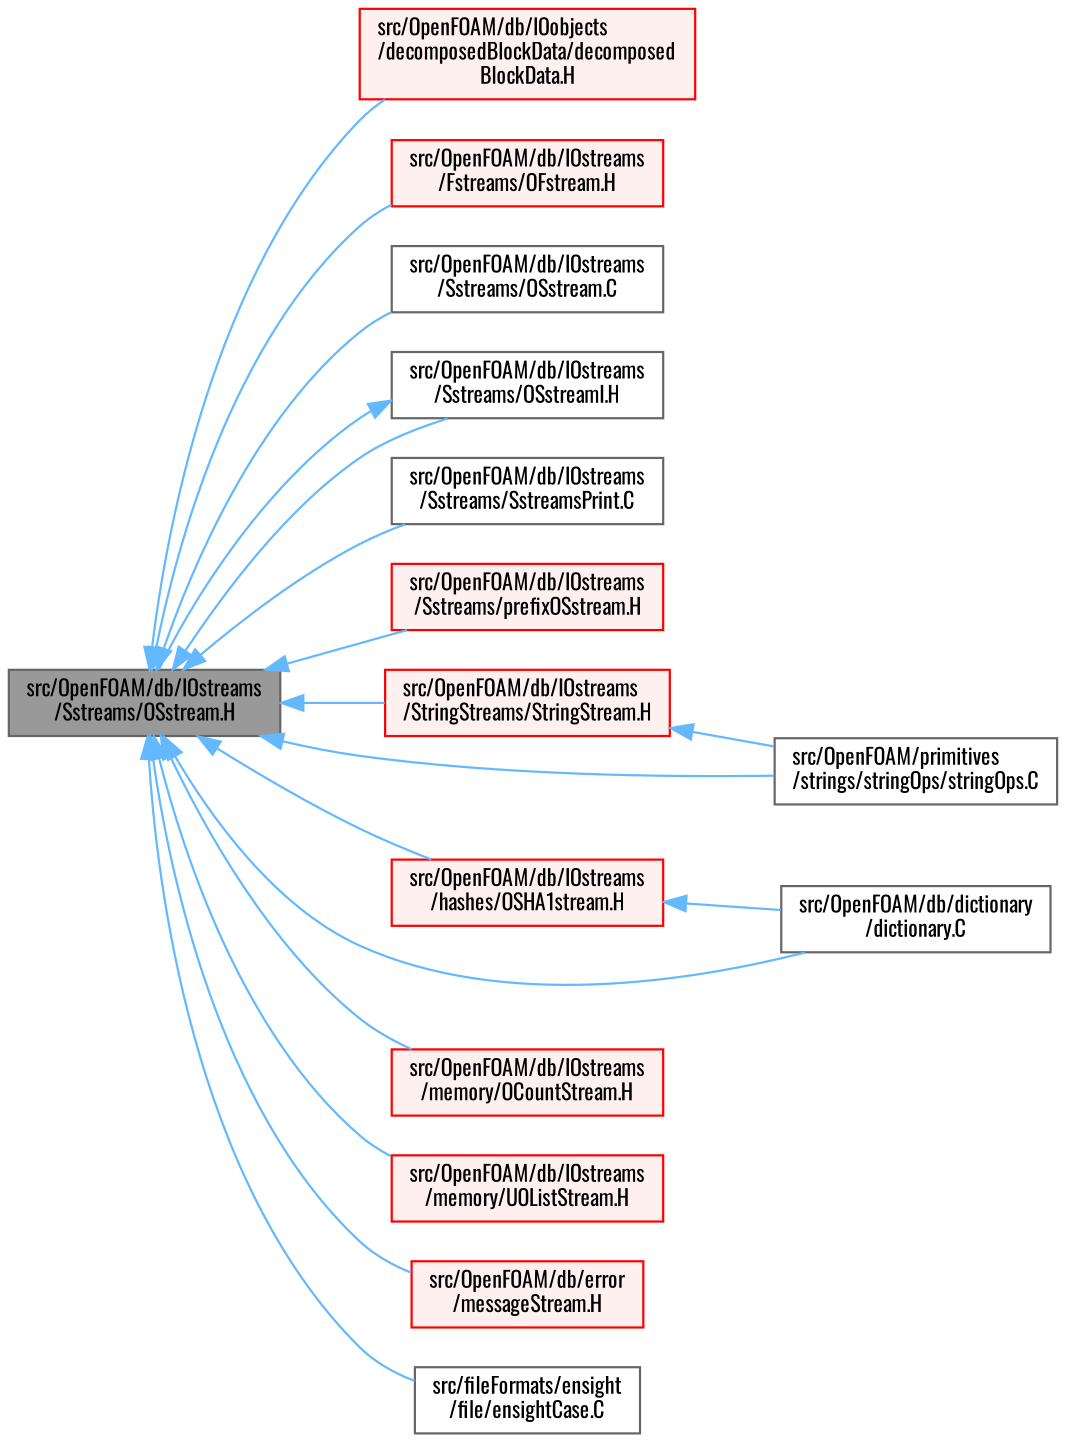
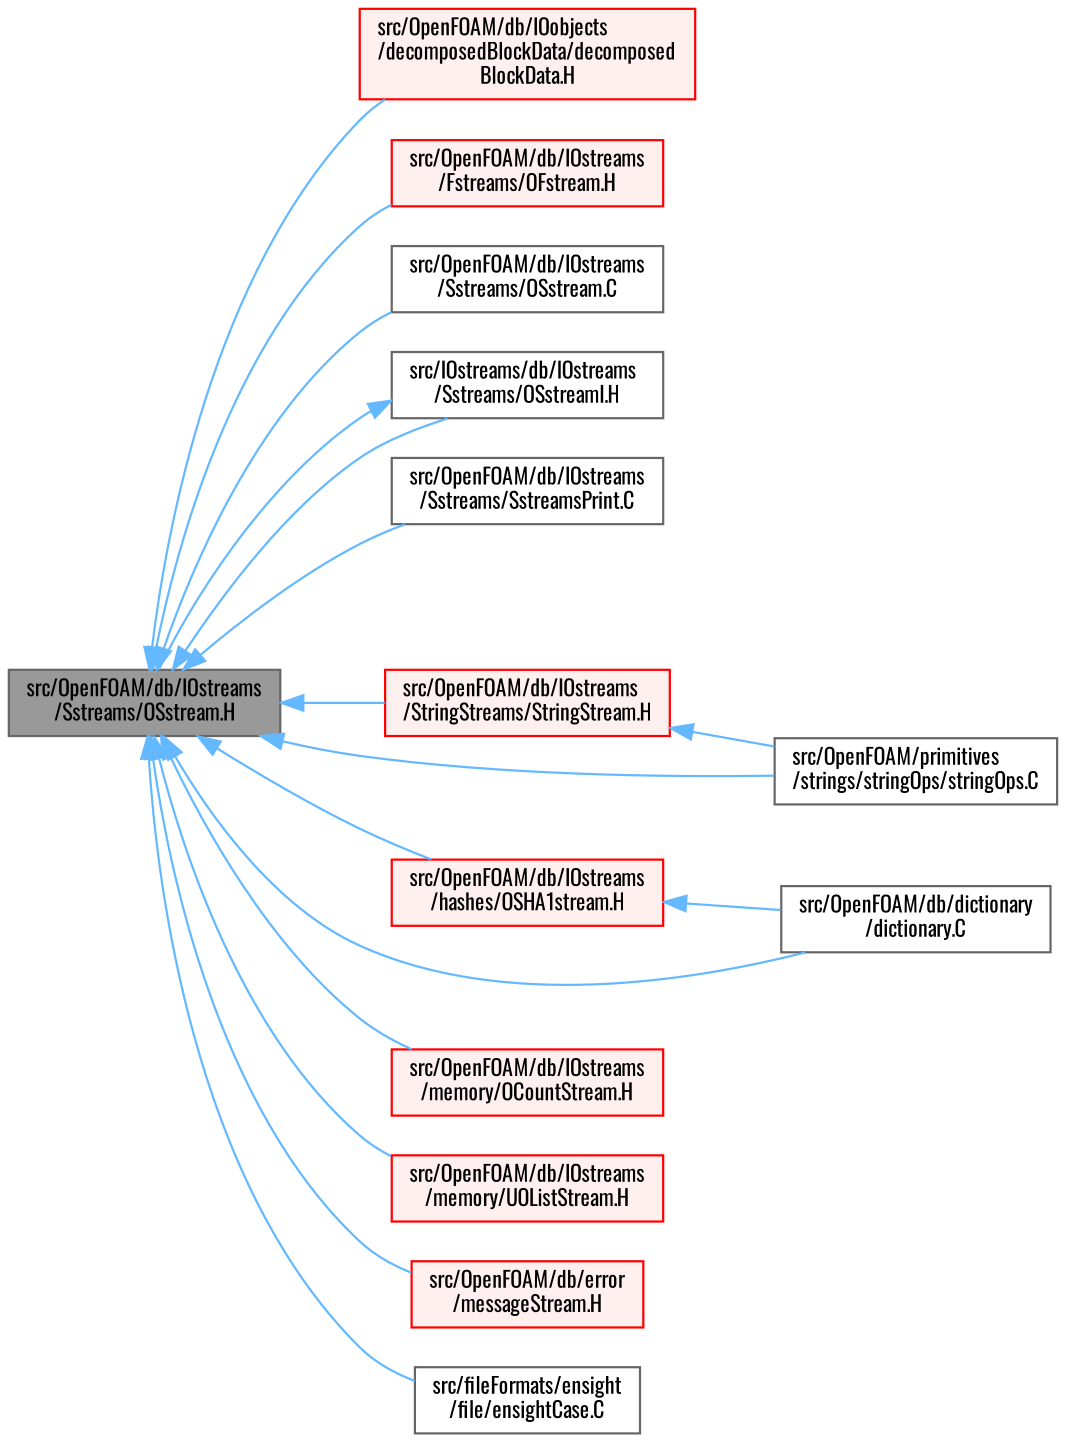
(527, 385) -> (527, 385)
(527, 597) -> none
